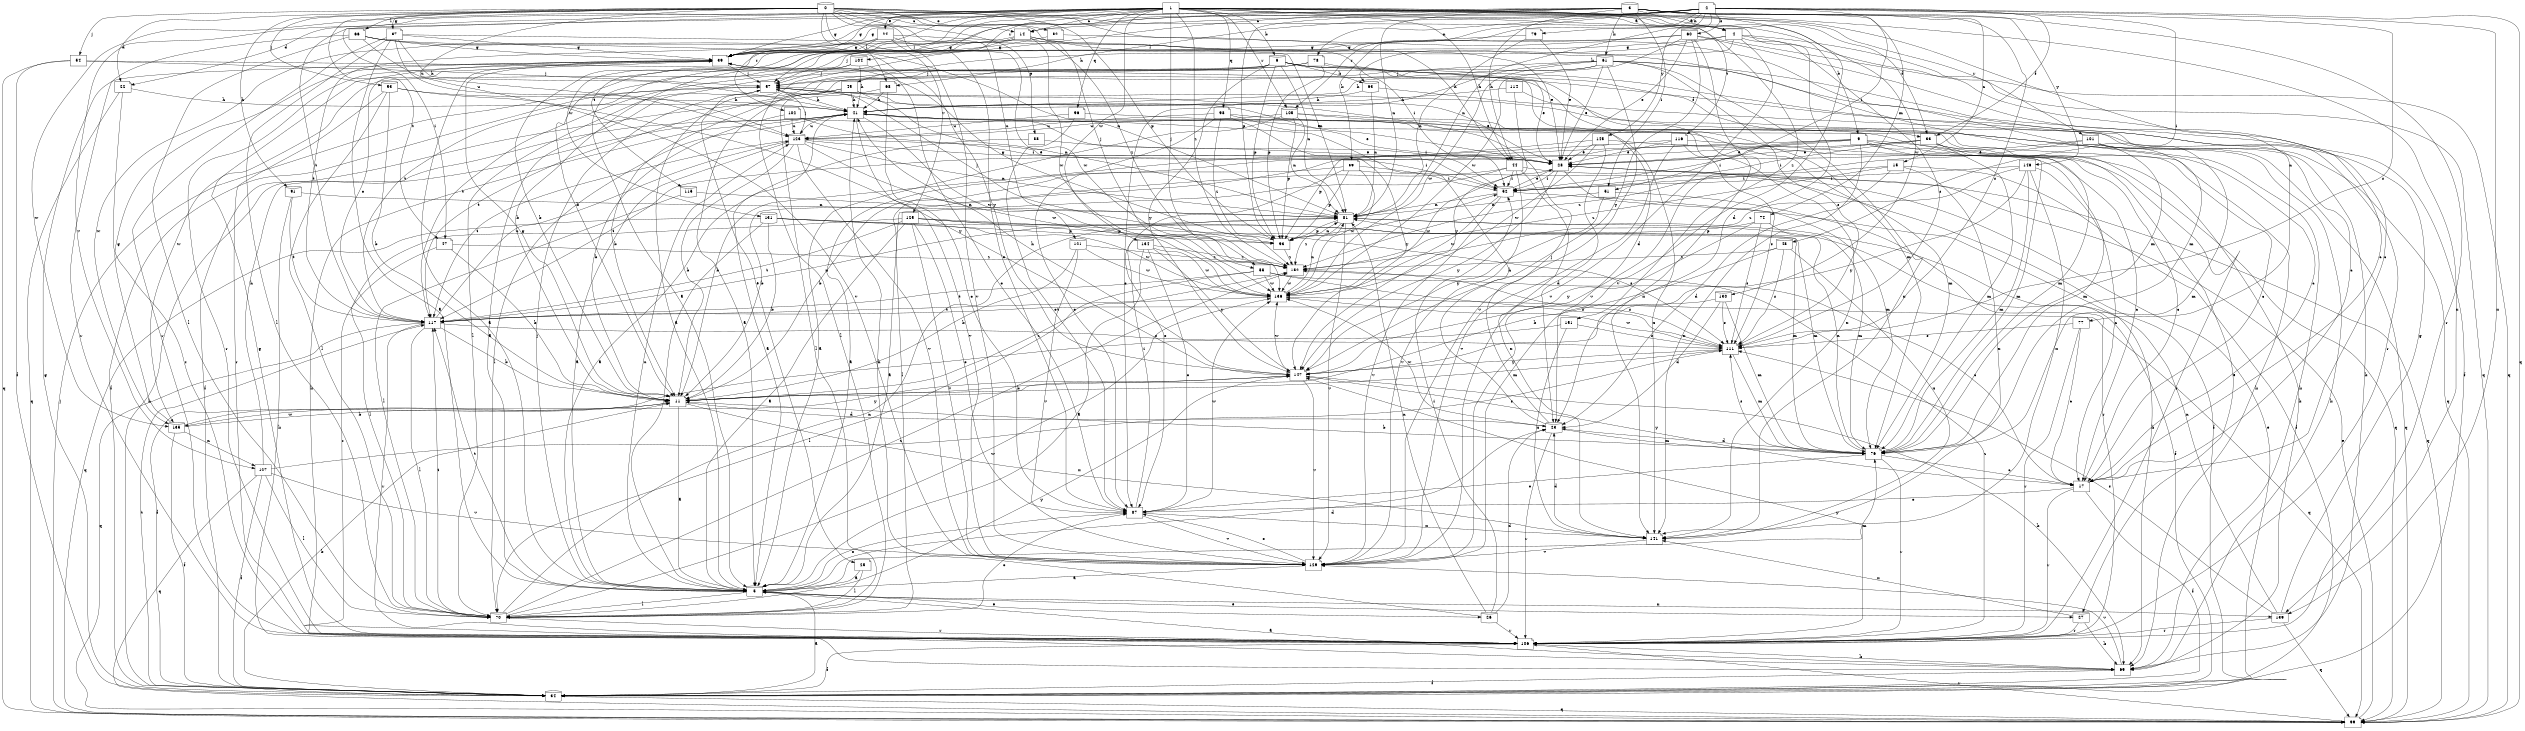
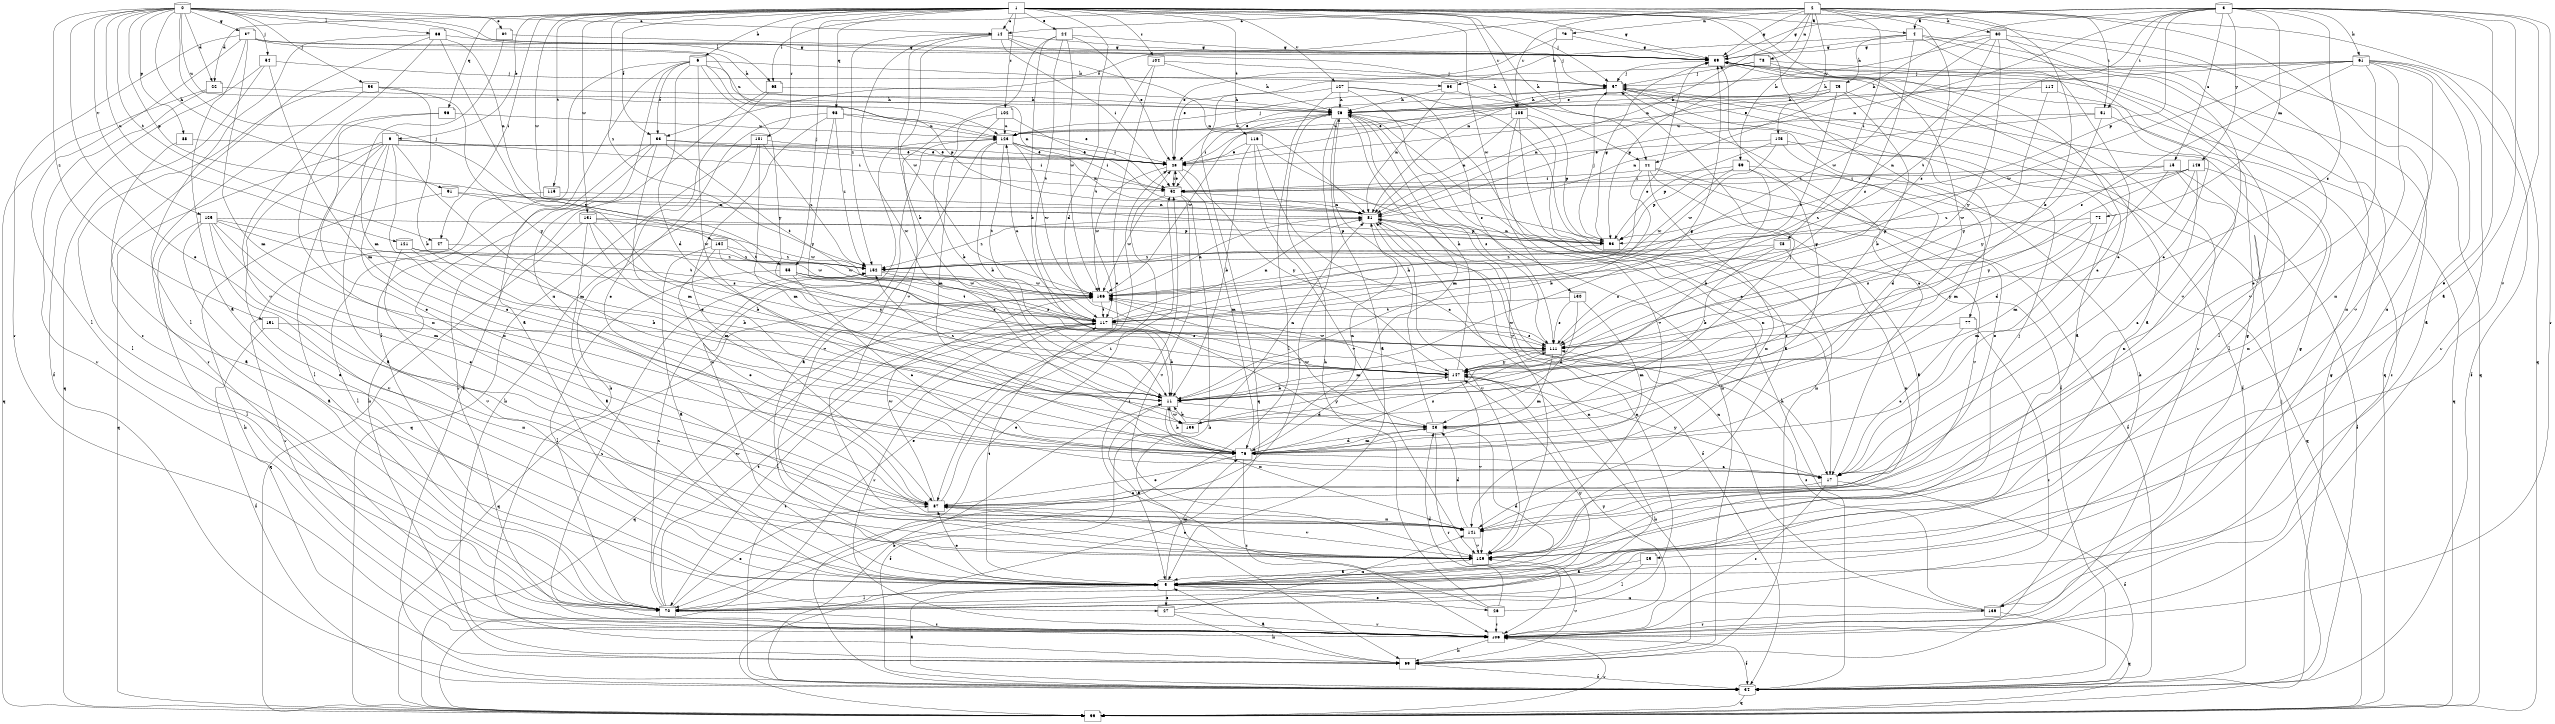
(855, 113) -> (1340, 113)
none -> (1528, 127)
(215, 447) -> (1291, 318)
